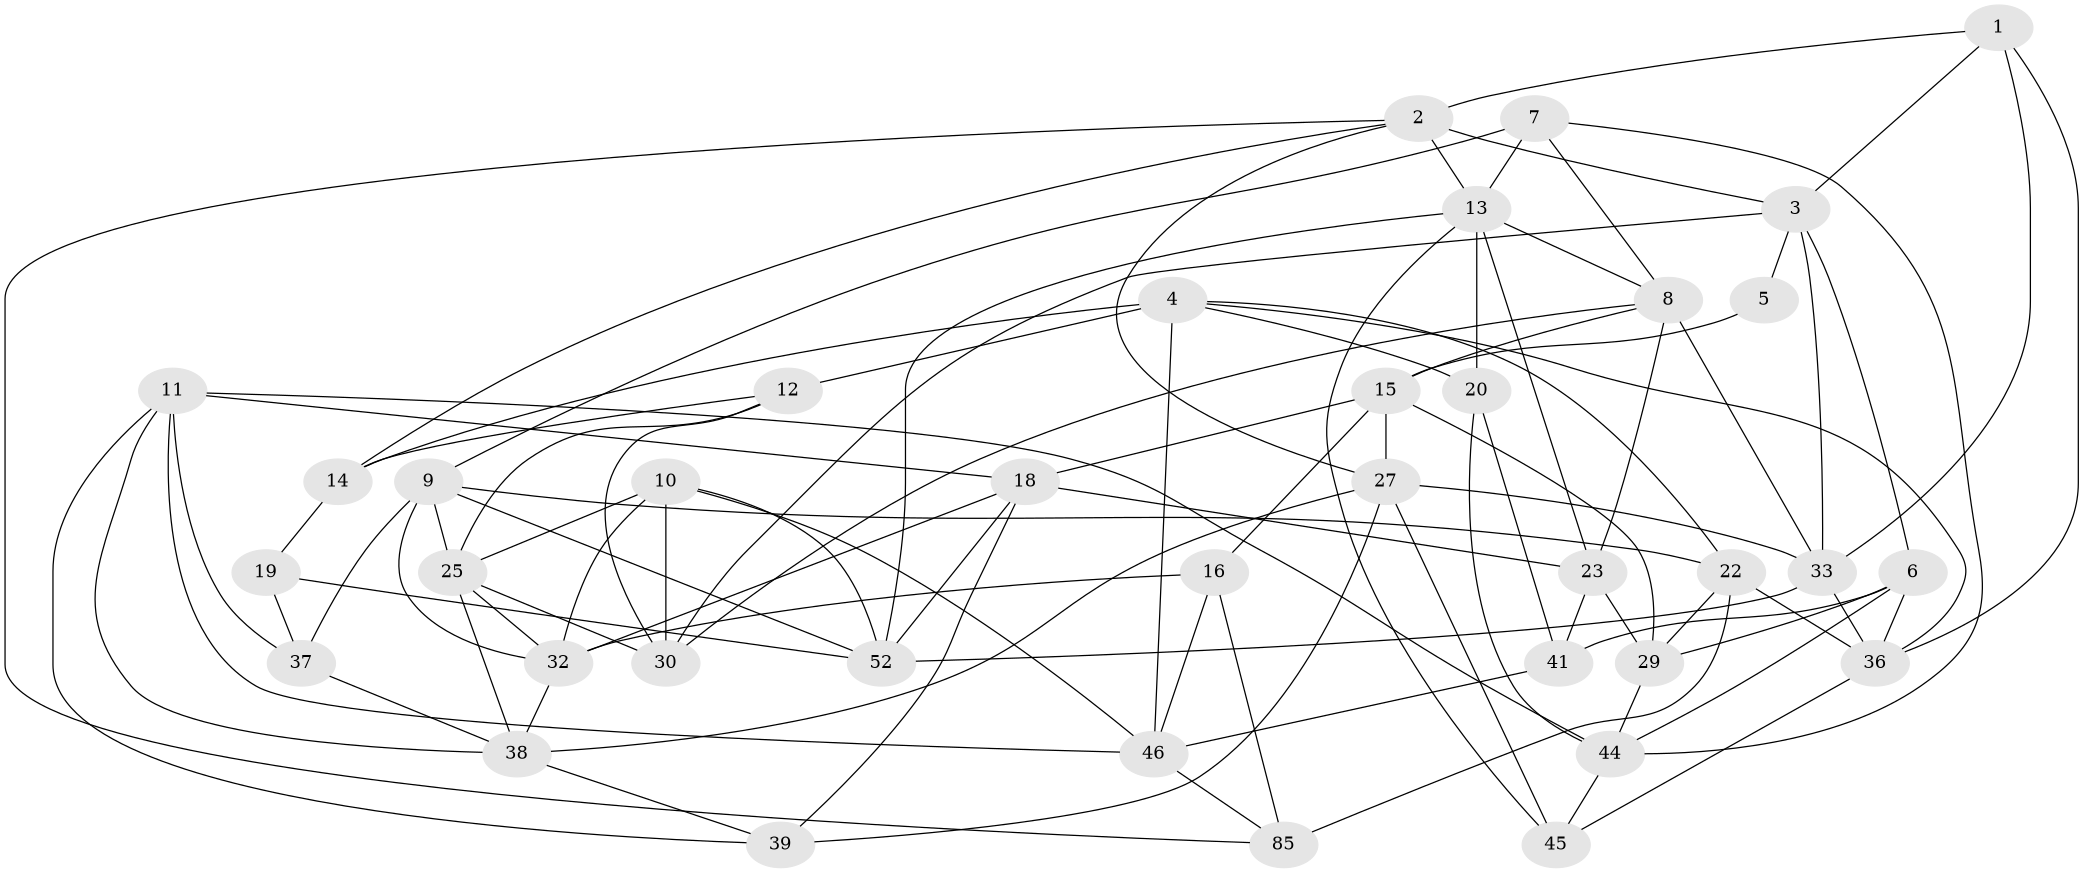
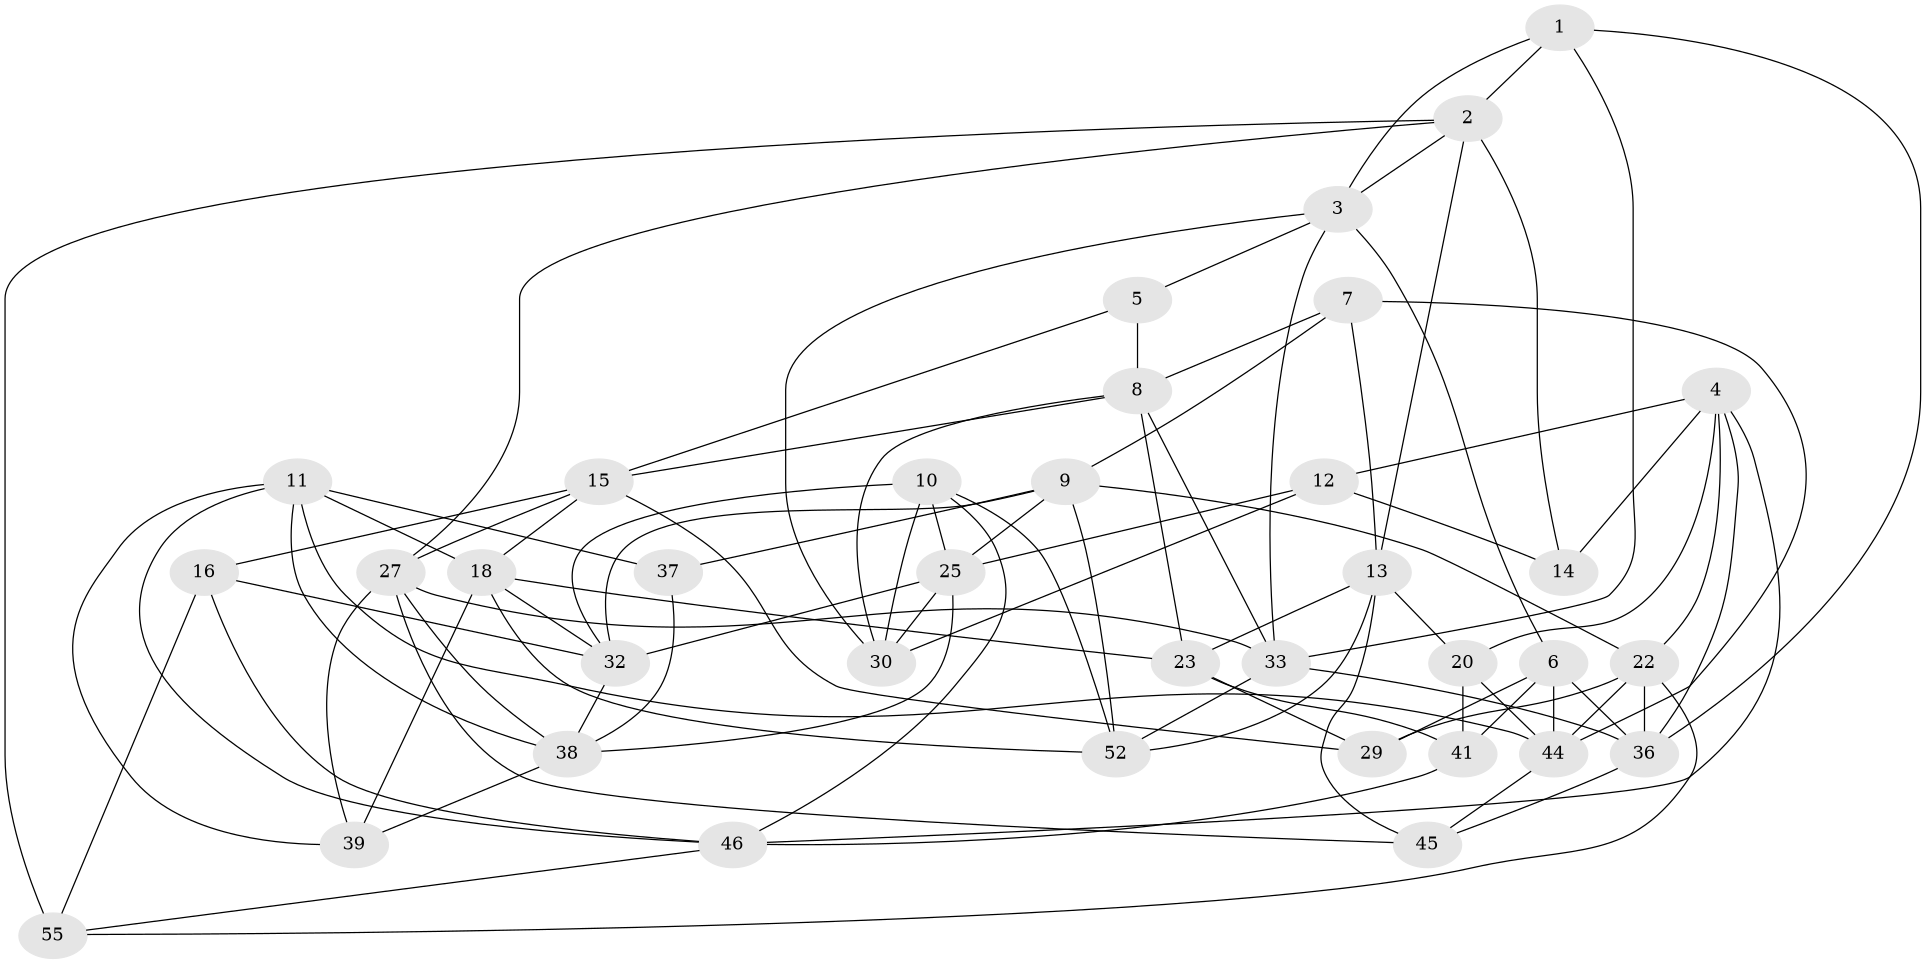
(1573, 255) -> (1138, 346)
(266, 573) -> none
(1630, 709) -> (1605, 703)
(1284, 845) -> (53, 936)
